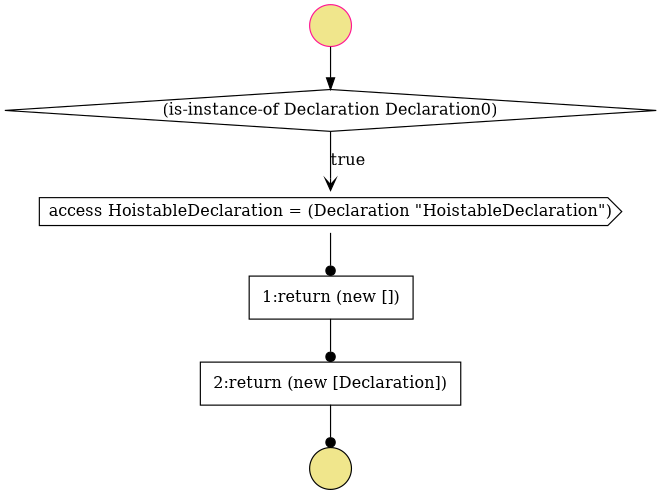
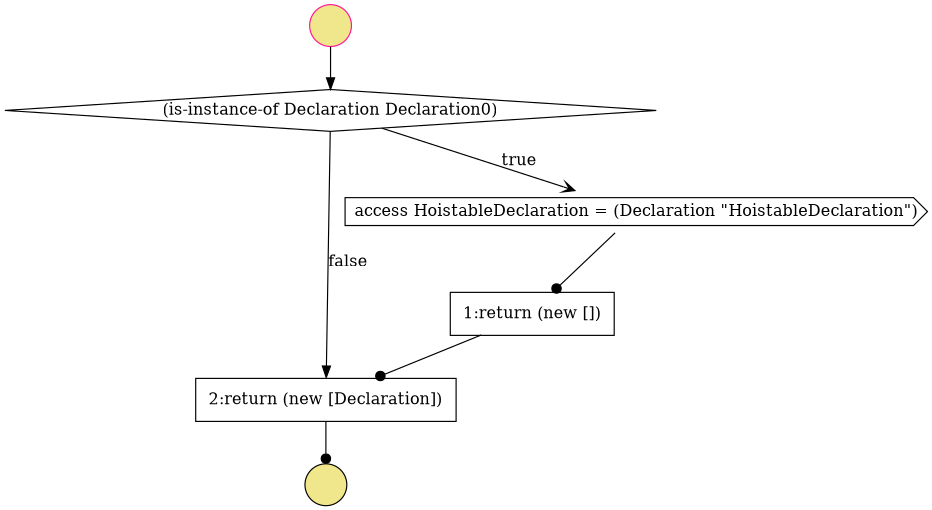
none -> (328, 249)
